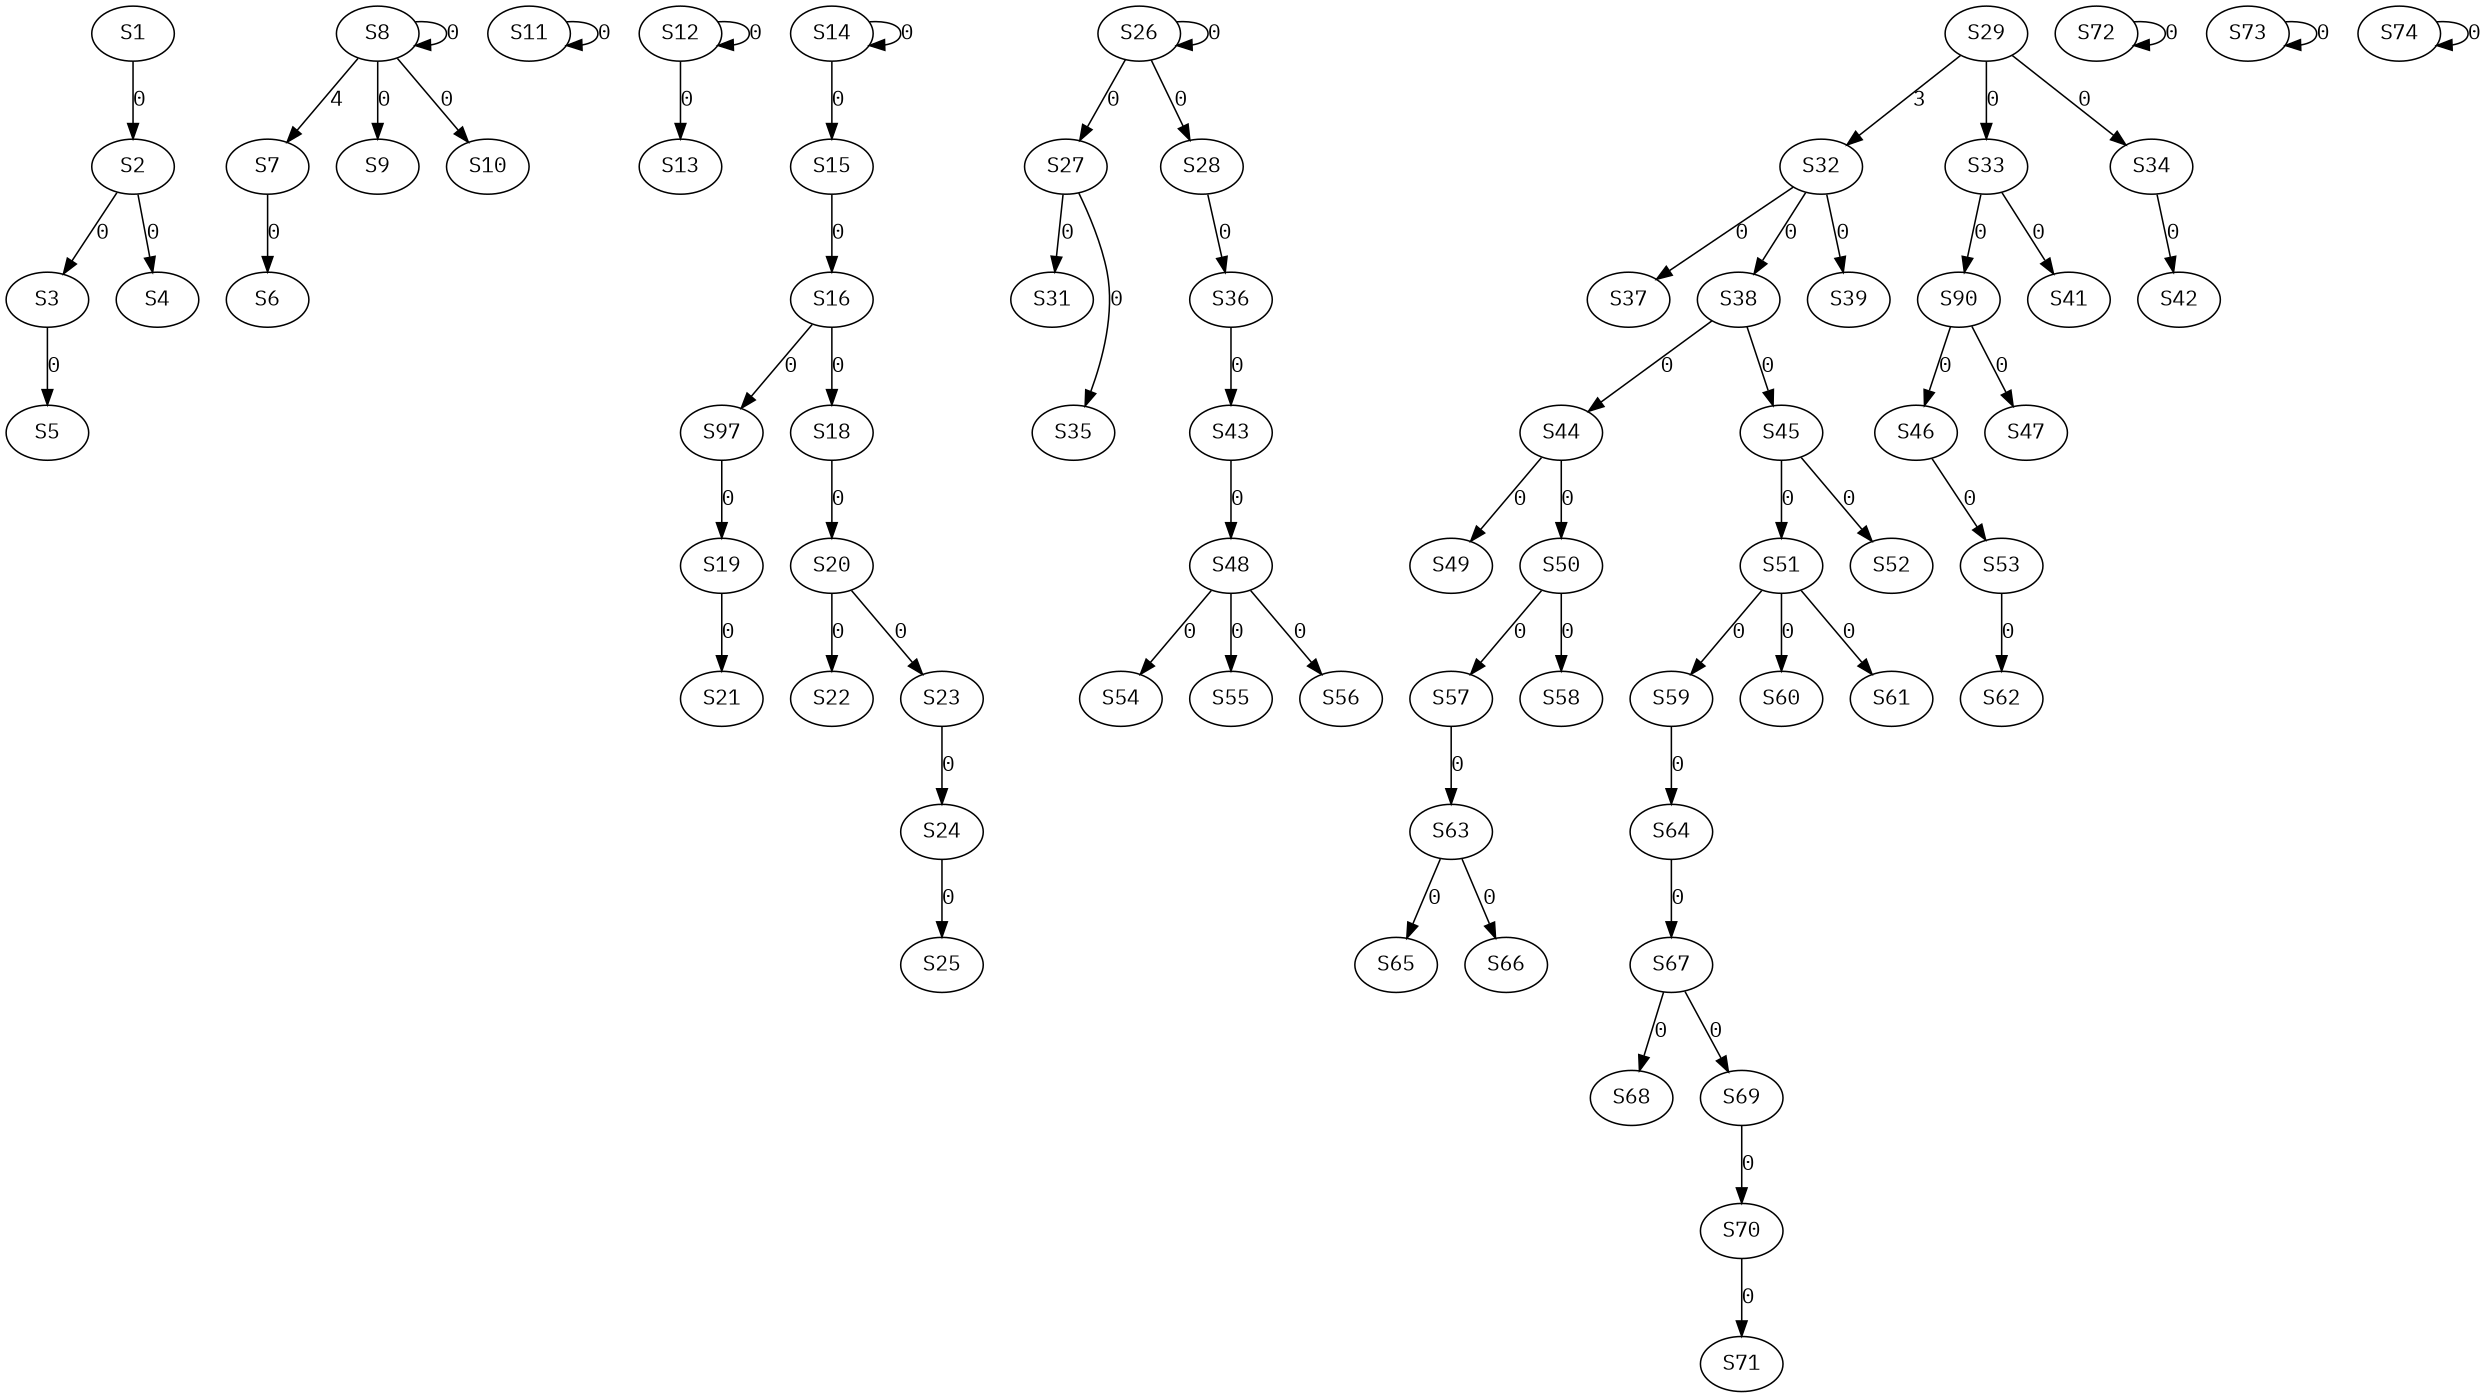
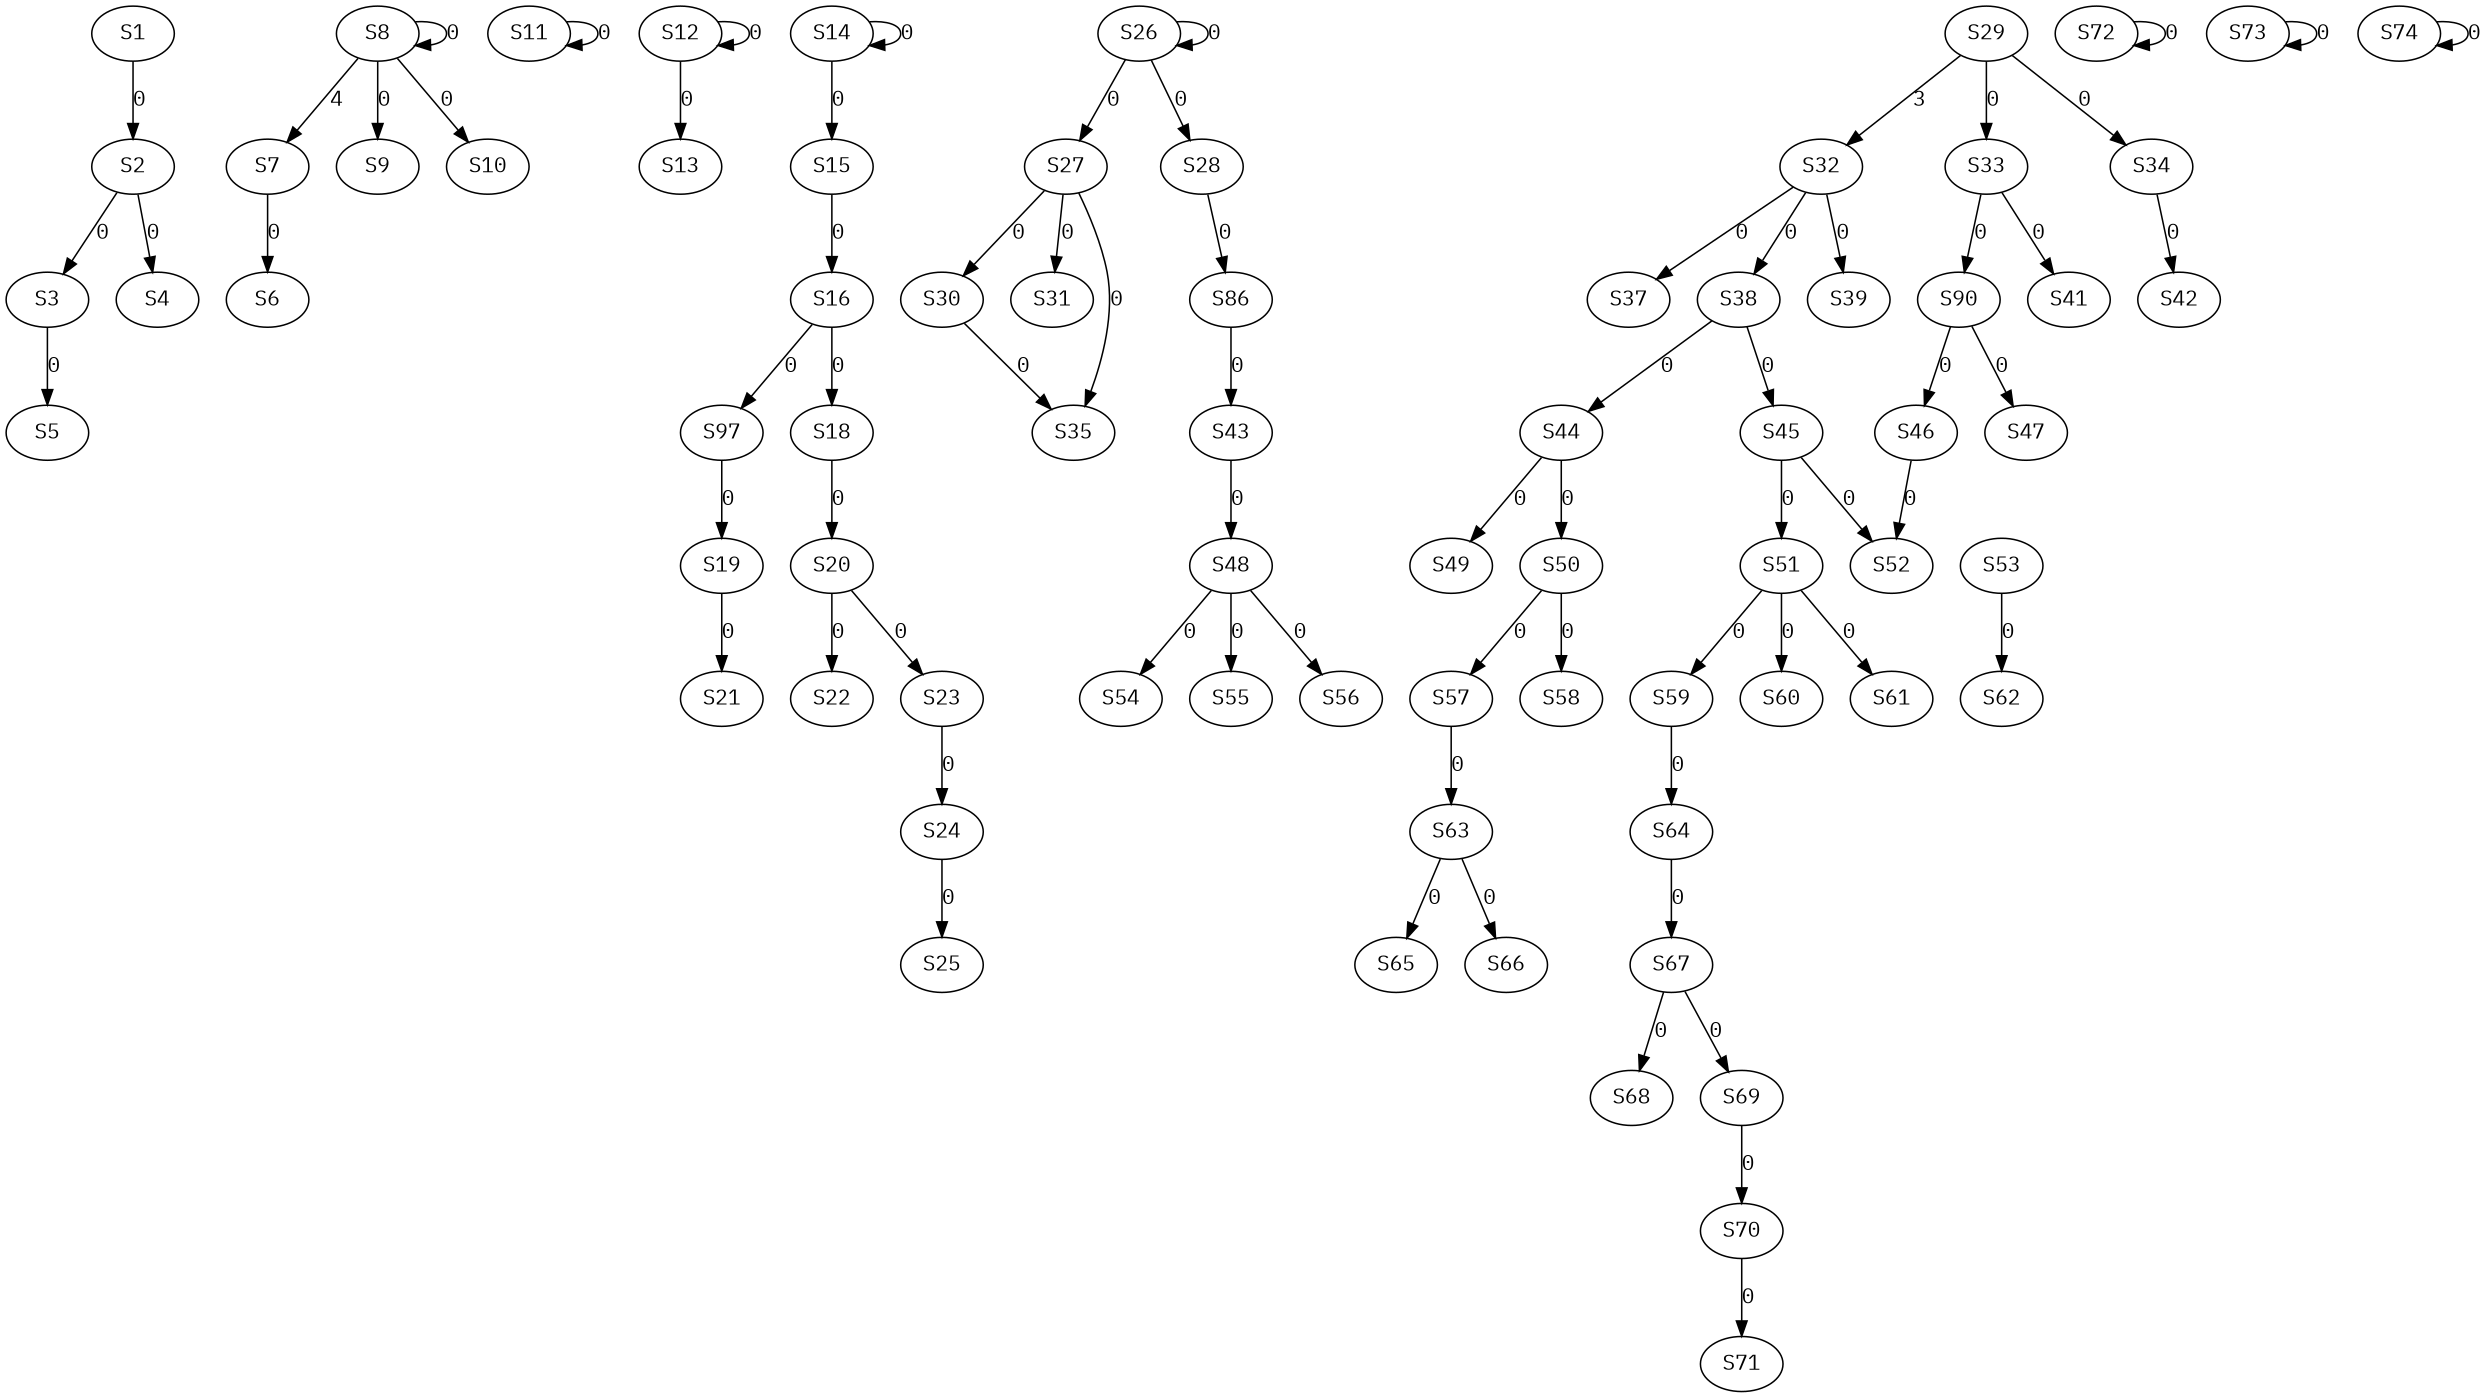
none -> (942, 300)
(1231, 300) -> (1231, 300)
(1955, 493) -> (1905, 492)
